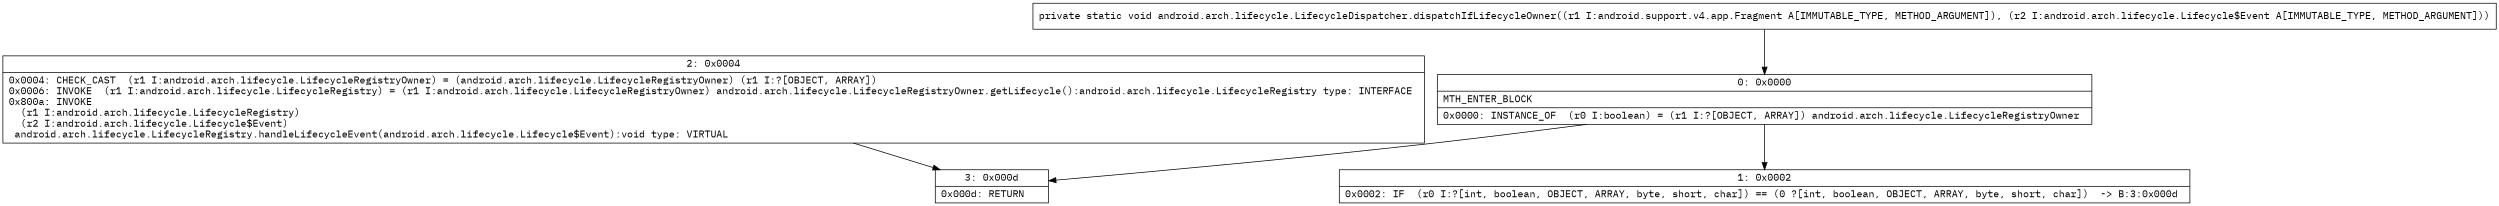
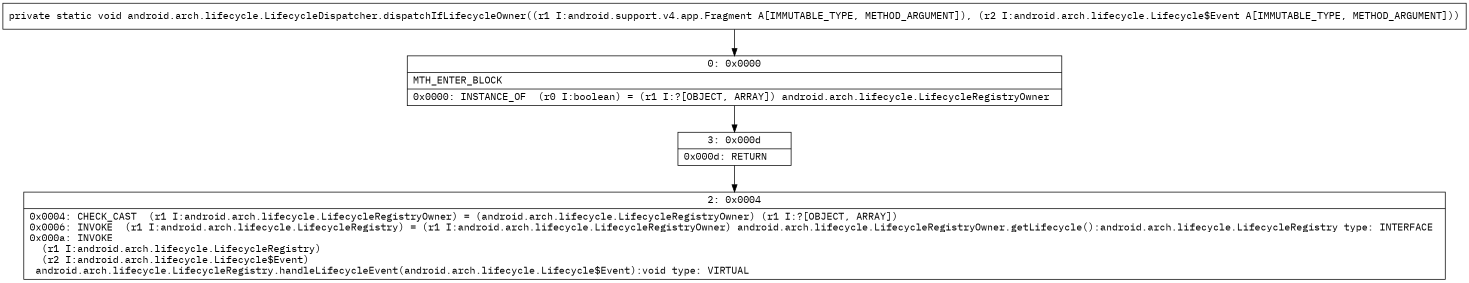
(57, 102) -> (77, 238)
(893, 155) -> (735, 175)
(1765, 186) -> none
